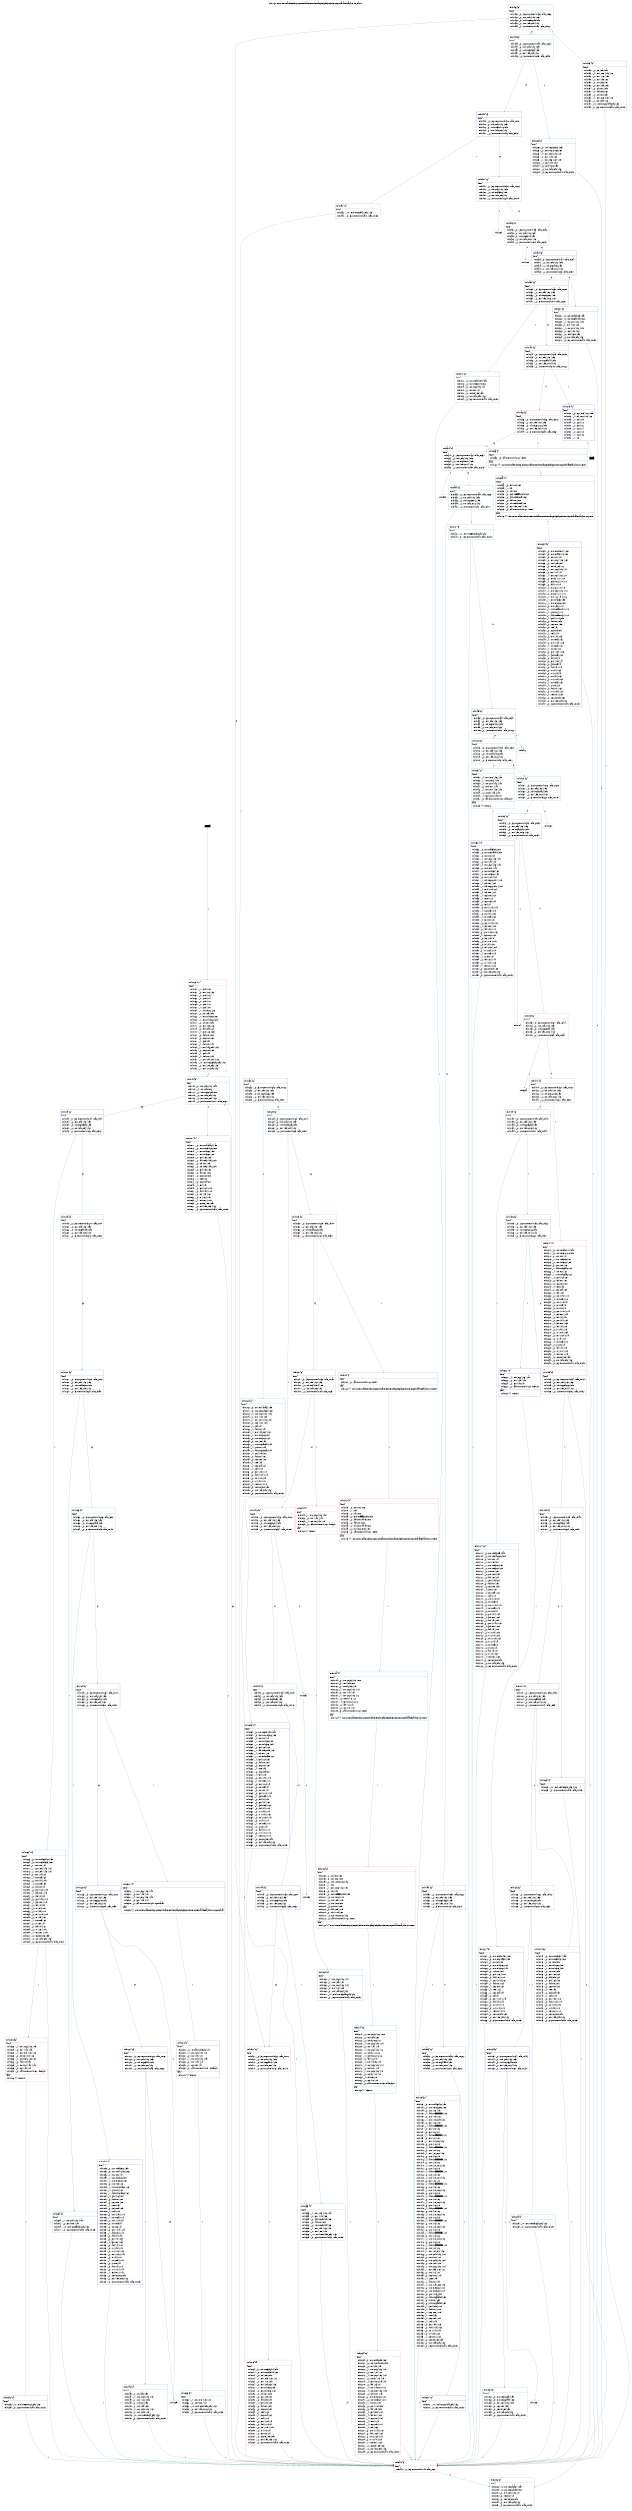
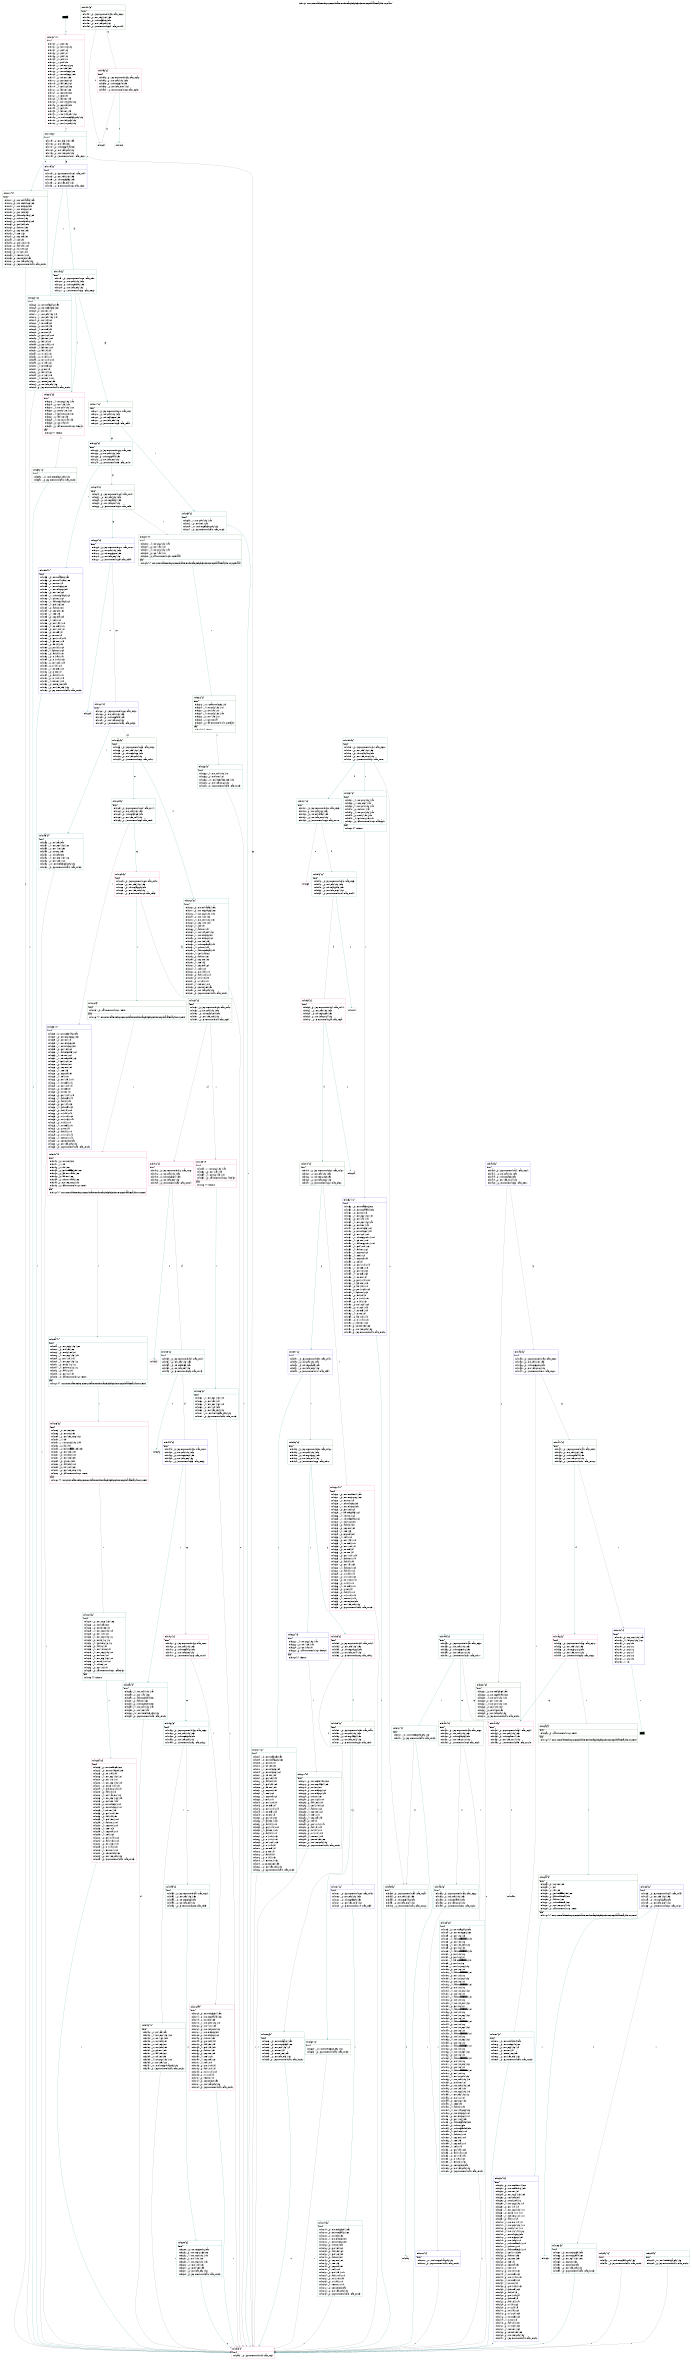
(499, 124) -> none
(540, 247) -> (109, 117)
(468, 478) -> (467, 1697)
(494, 735) -> (389, 1321)
(235, 910) -> (186, 1689)
(305, 1796) -> (165, 1411)
(532, 1897) -> none
(34, 1991) -> (76, 342)
(159, 2235) -> (125, 732)
(463, 2479) -> (289, 2206)
